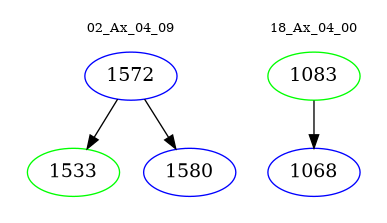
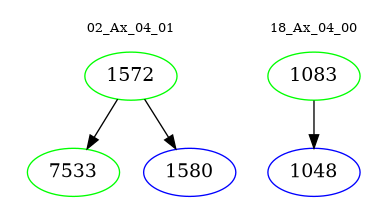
(131, 29) -> (131, 29)
(131, 76) -> (131, 76)
(73, 172) -> (73, 172)
(314, 172) -> (314, 172)
